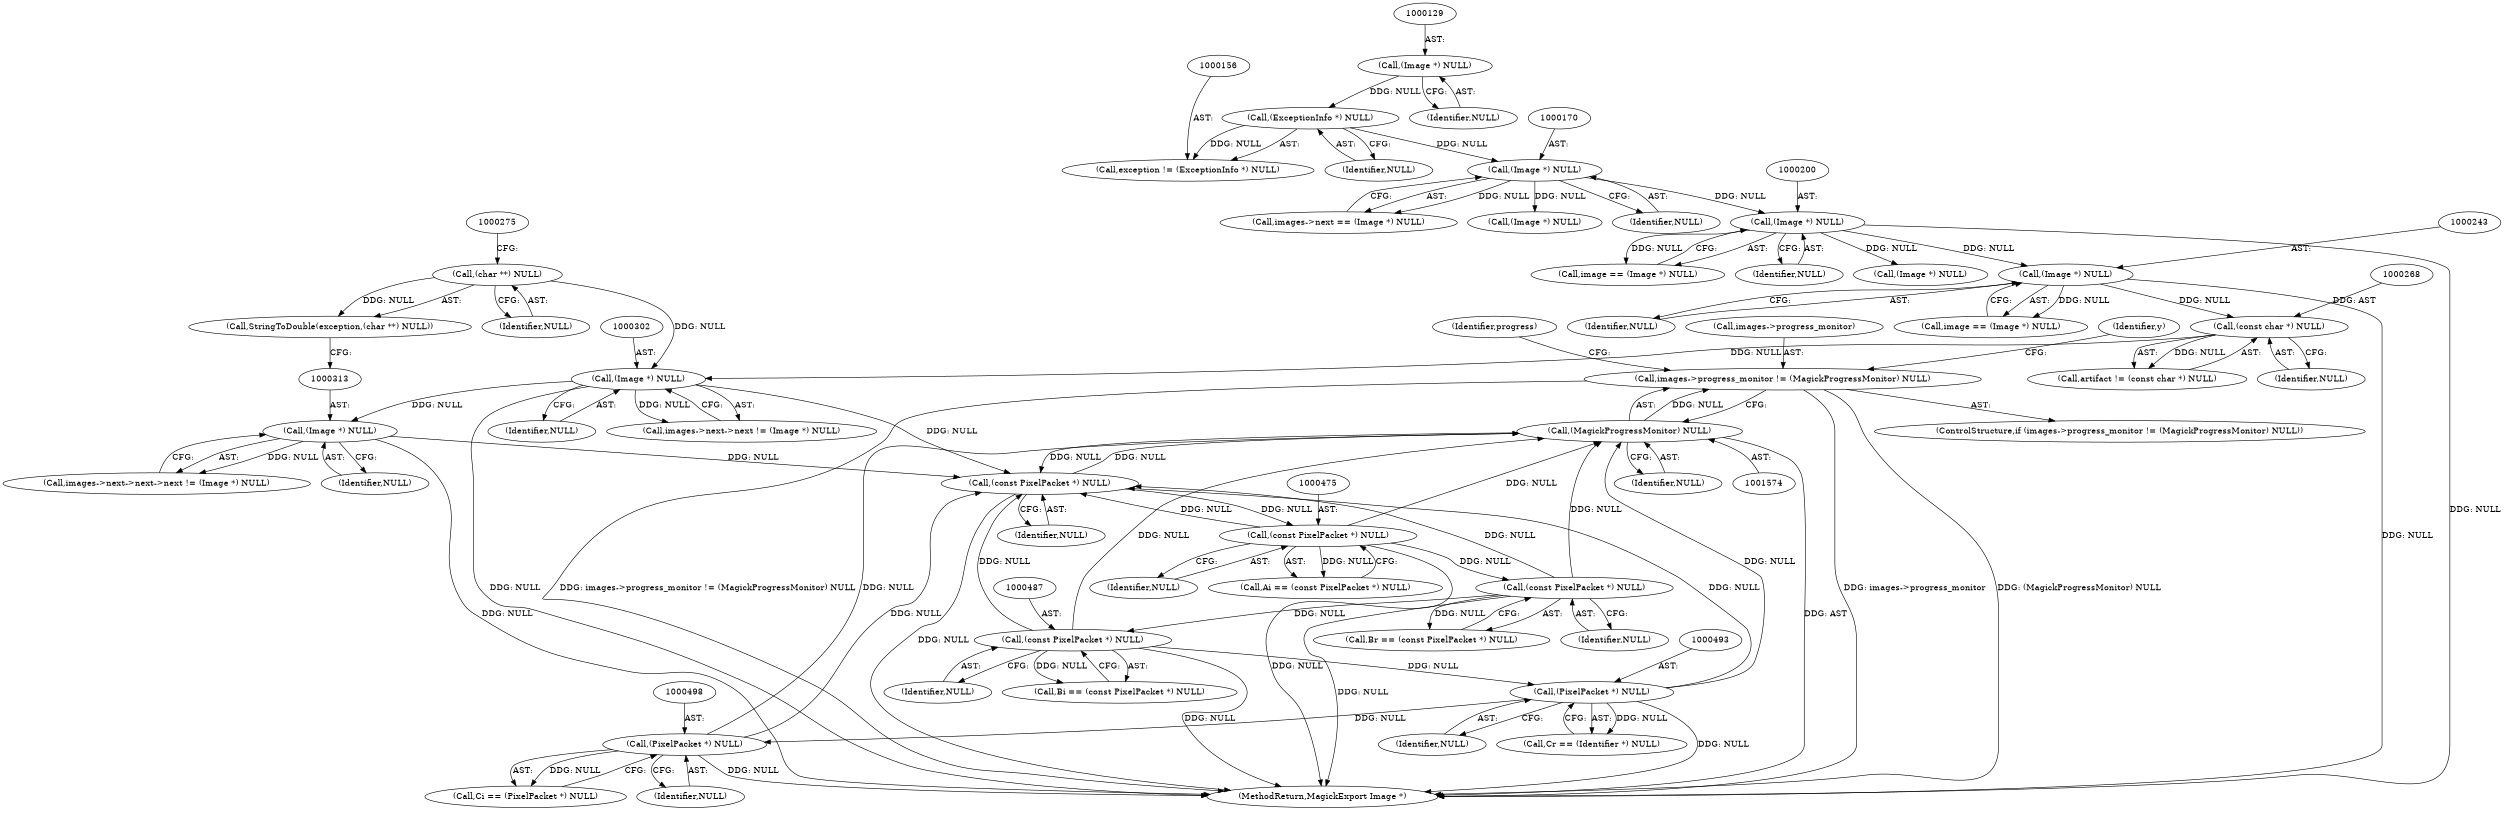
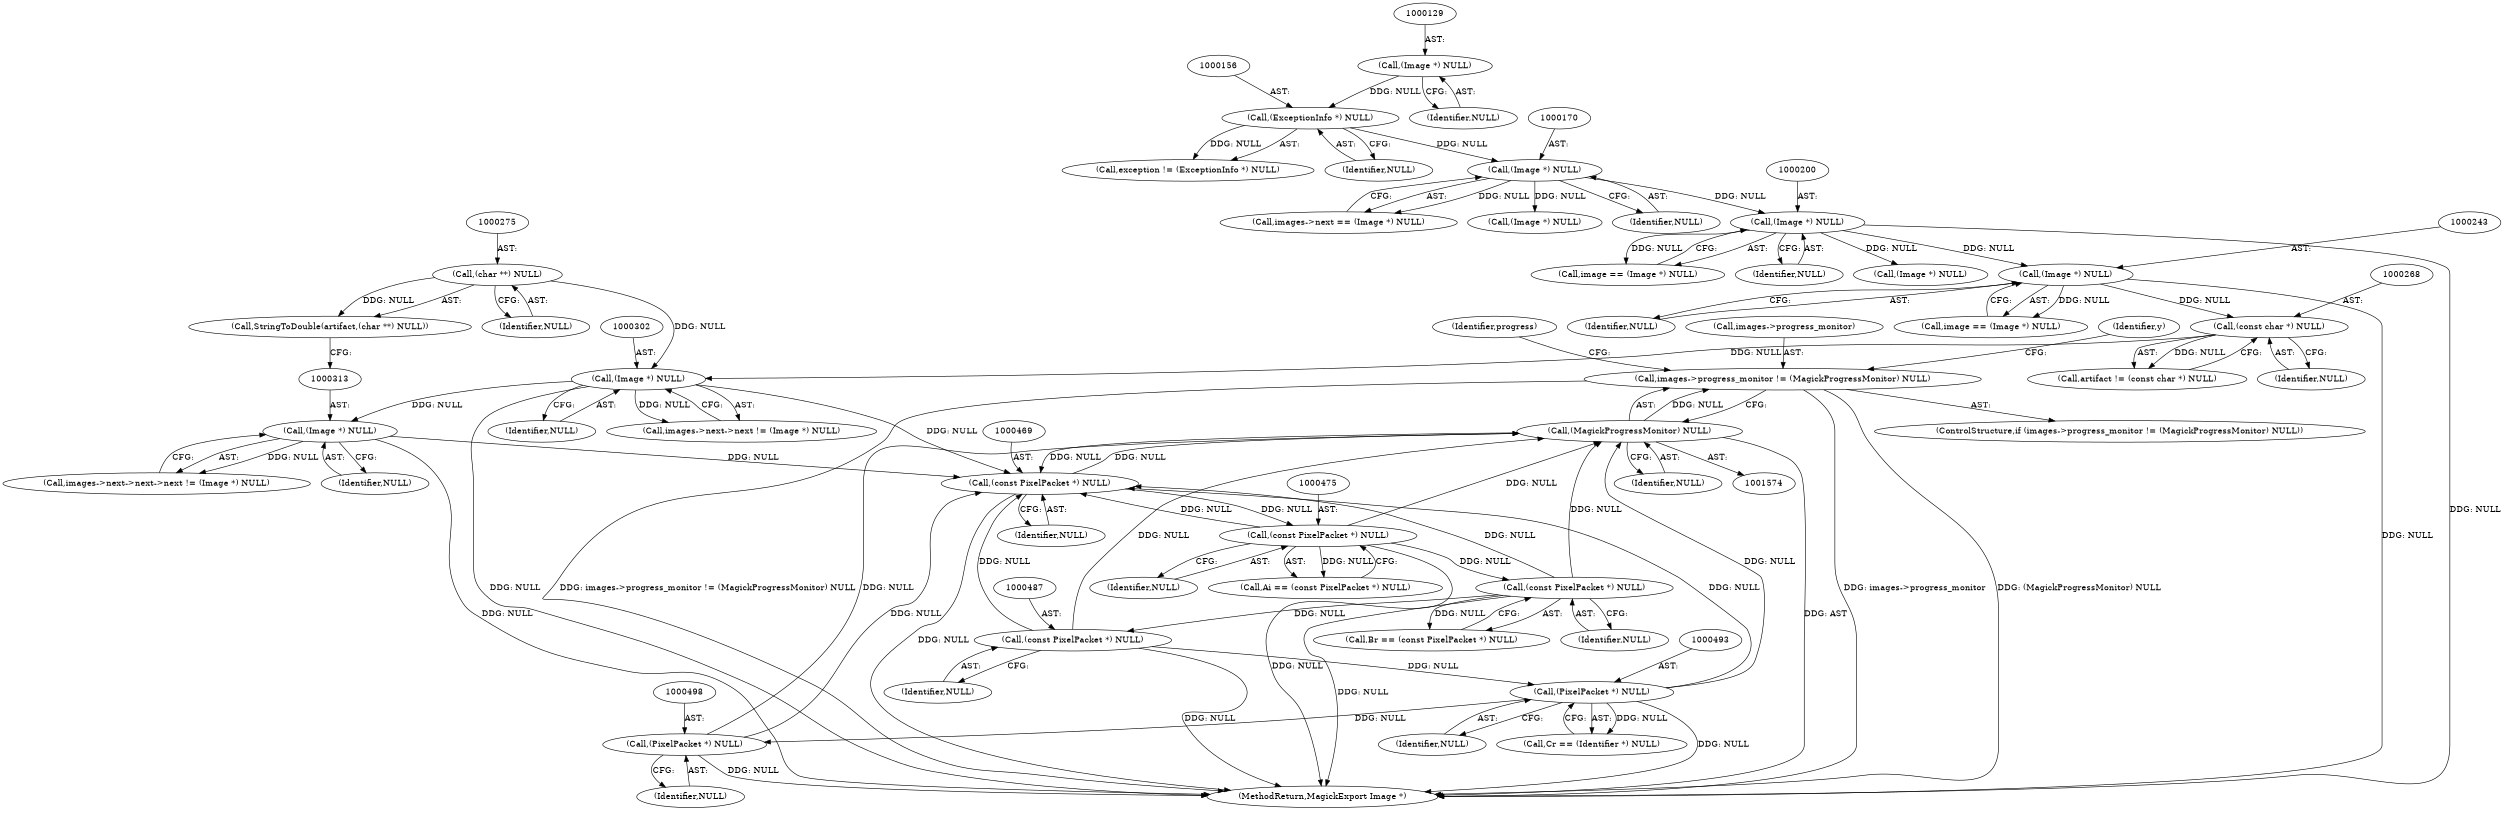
(1192, 113) -> (1261, 90)
(509, 249) -> (509, 249)
(2354, 301) -> (2354, 301)
(330, 327) -> (330, 327)
(2253, 353) -> (2253, 353)
none -> (1014, 431)
(1740, 452) -> (1697, 457)
(1120, 692) -> none
(526, 797) -> none
